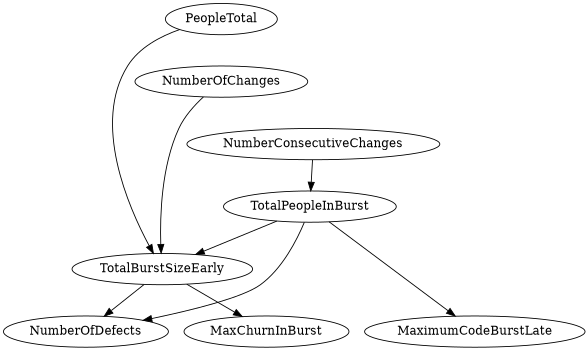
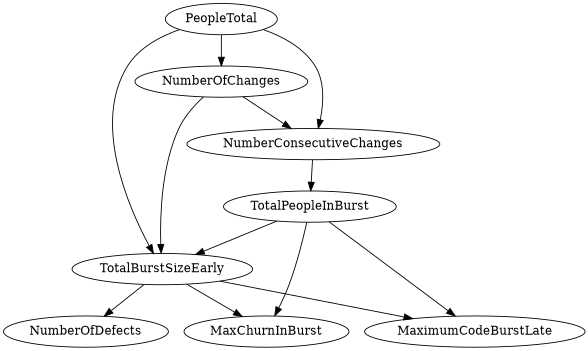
none -> (221, 46)
none -> (312, 62)
none -> (263, 110)
(244, 293) -> (295, 266)
none -> (312, 299)
